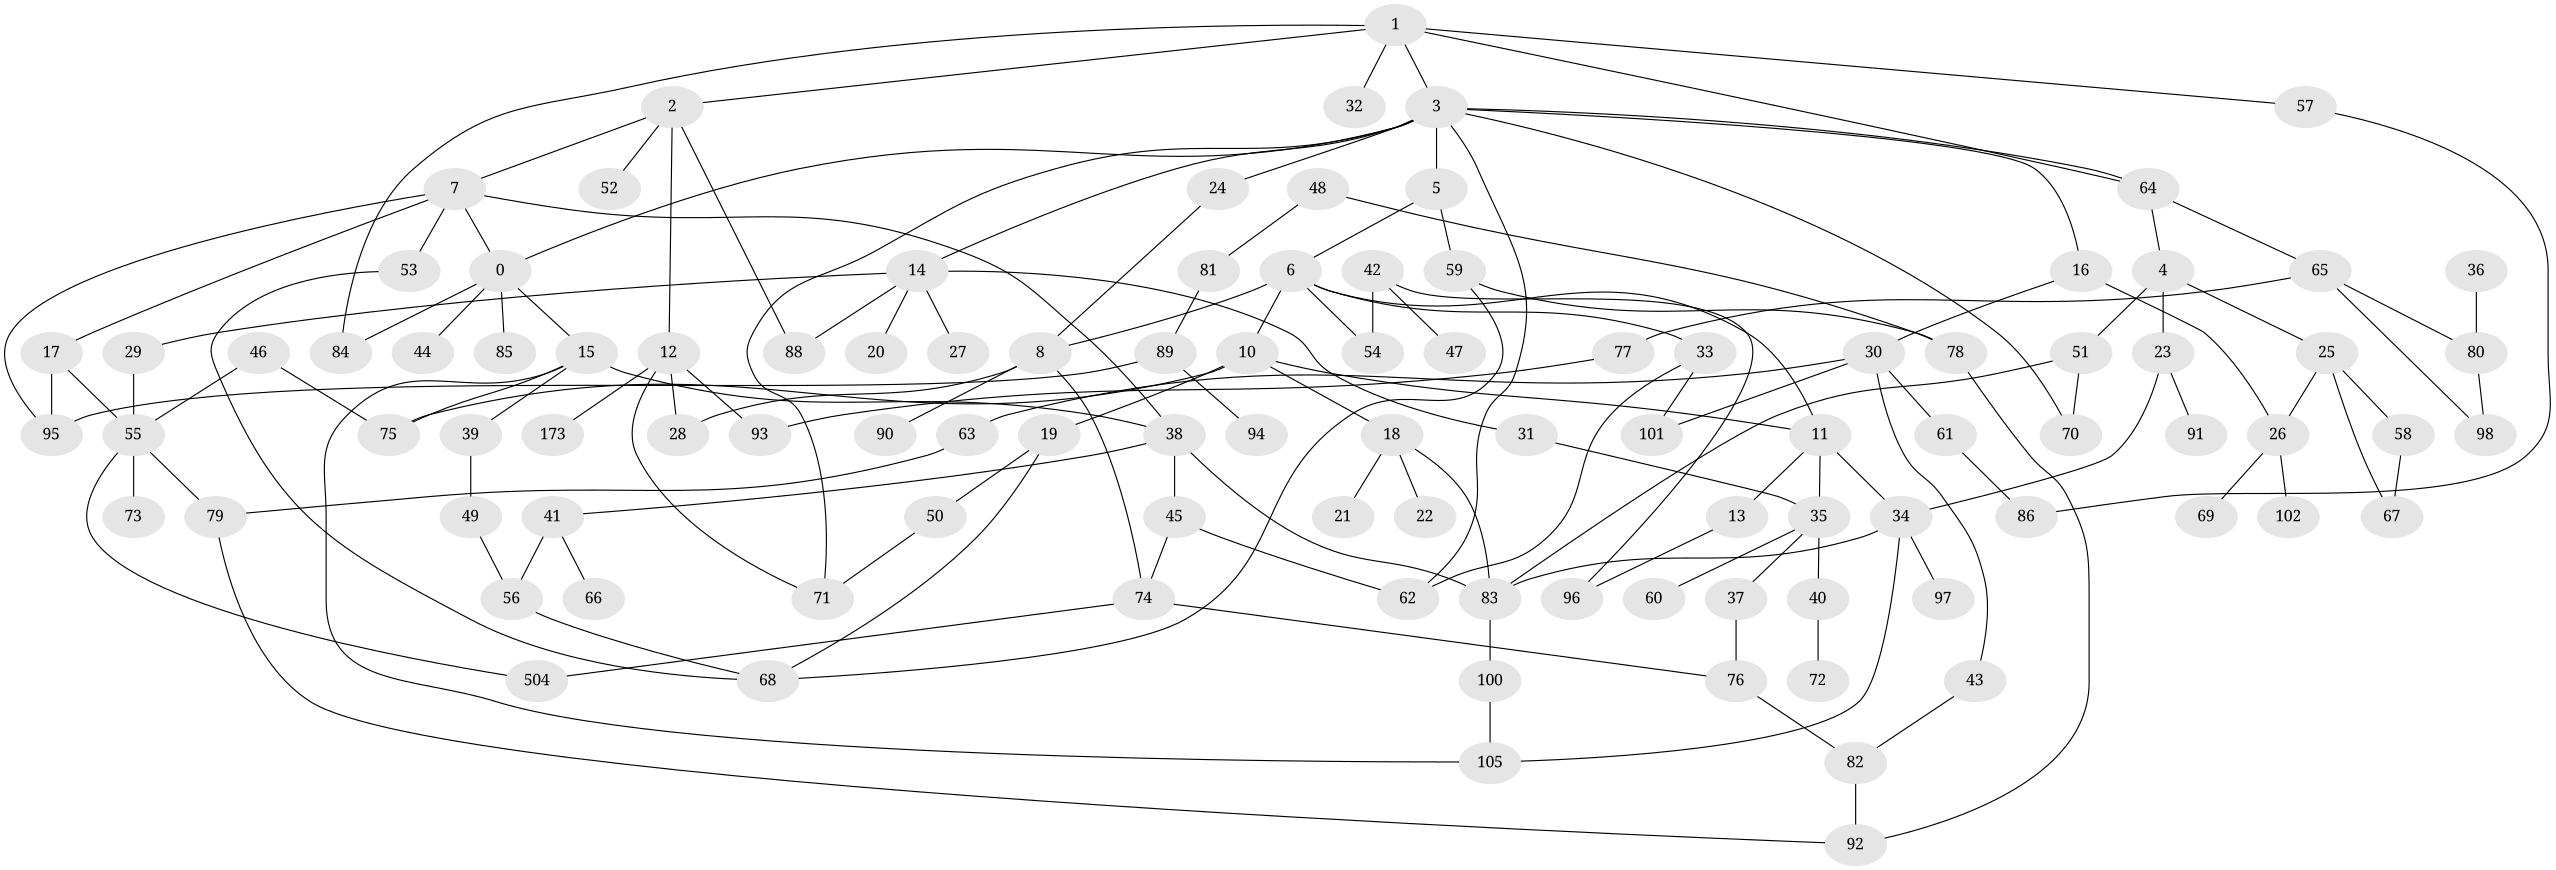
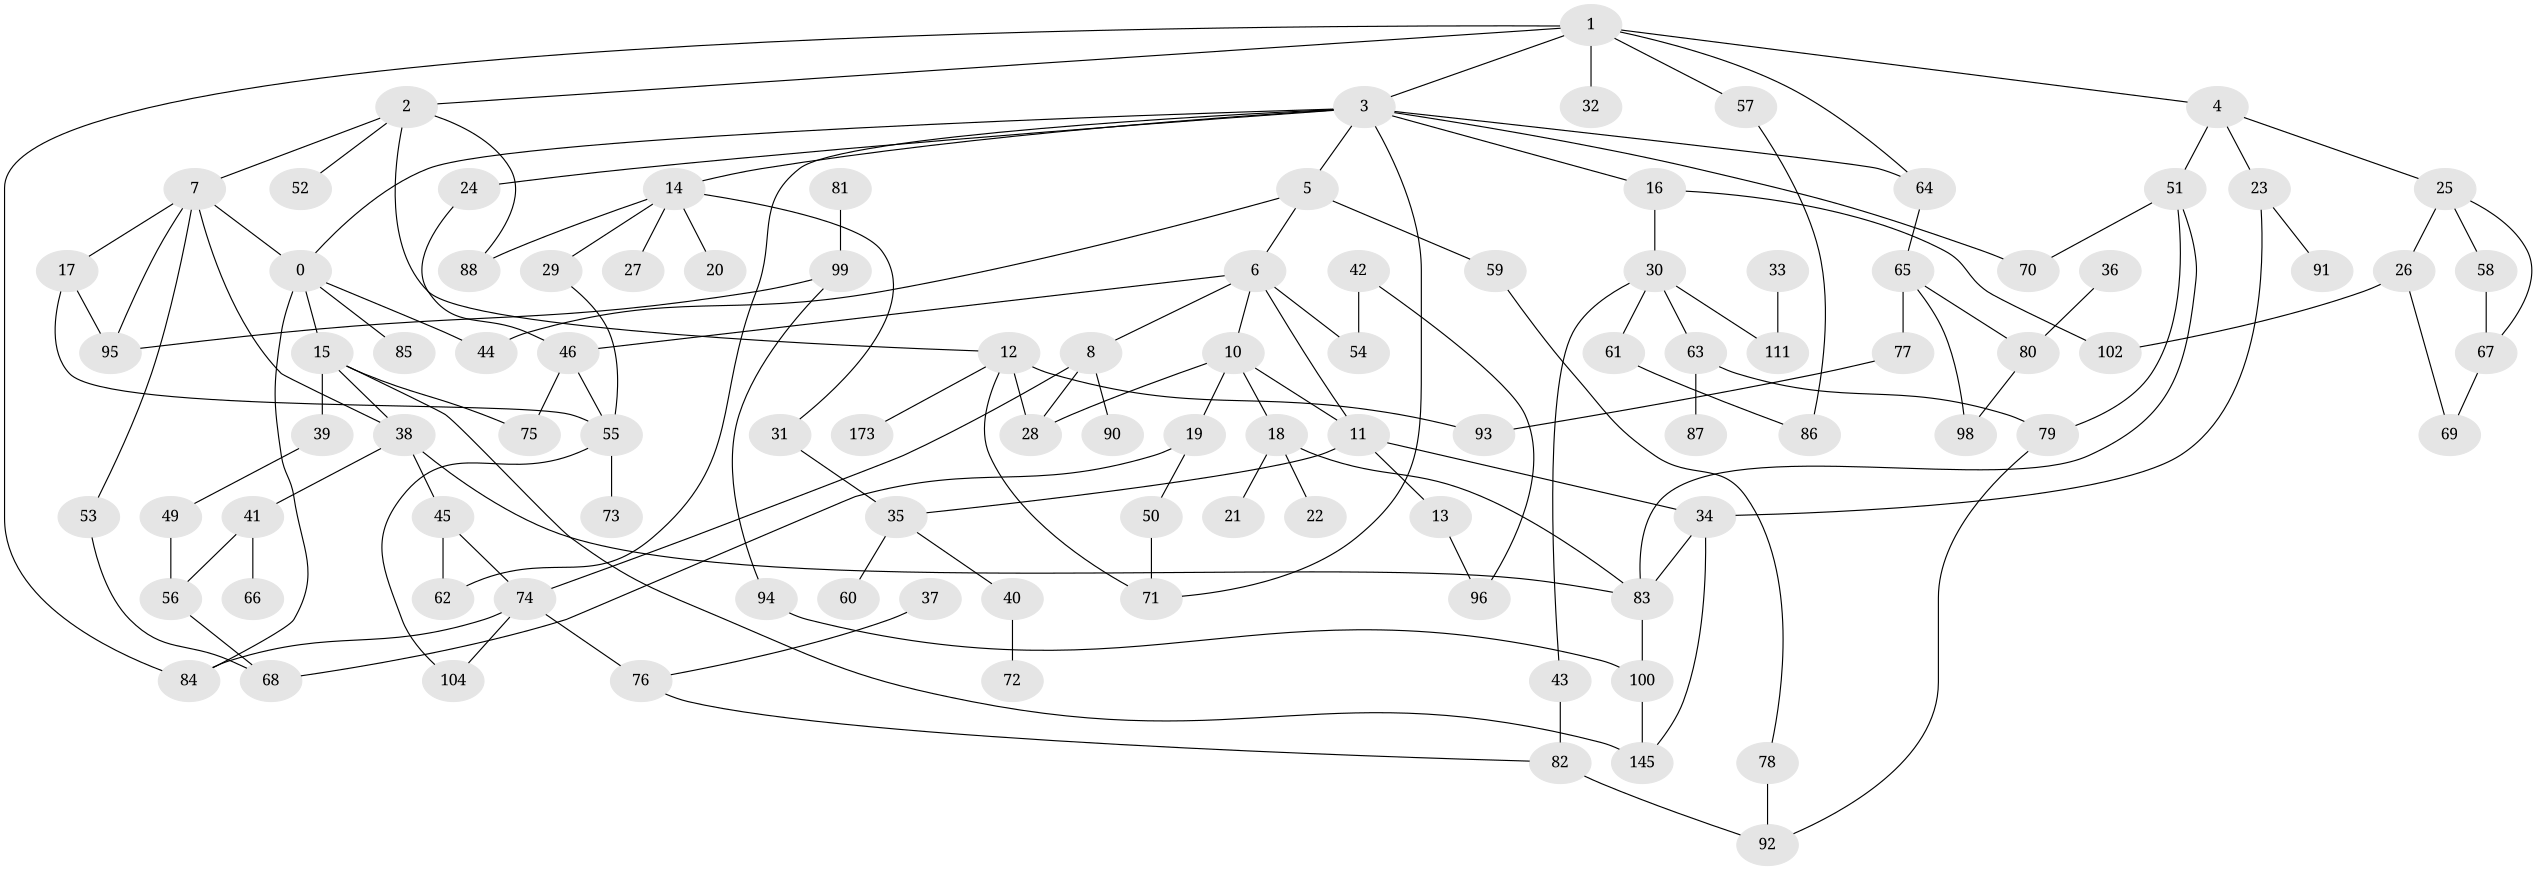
(1318, 189) -> none
(2156, 230) -> (1904, 66)
(1129, 271) -> (439, 305)
none -> (917, 285)
(1498, 312) -> (911, 312)
(2202, 331) -> (1900, 231)
(1166, 353) -> (840, 271)
(1455, 353) -> none
(818, 394) -> (1145, 385)
none -> (2468, 394)
(1652, 435) -> (1778, 353)
none -> (1696, 435)
(175, 476) -> (2170, 333)
(1575, 496) -> none
(1773, 563) -> none
(1234, 579) -> none
(1943, 599) -> none
none -> (357, 640)
none -> (1204, 640)
(537, 681) -> (453, 681)
(1490, 763) -> (1642, 763)
